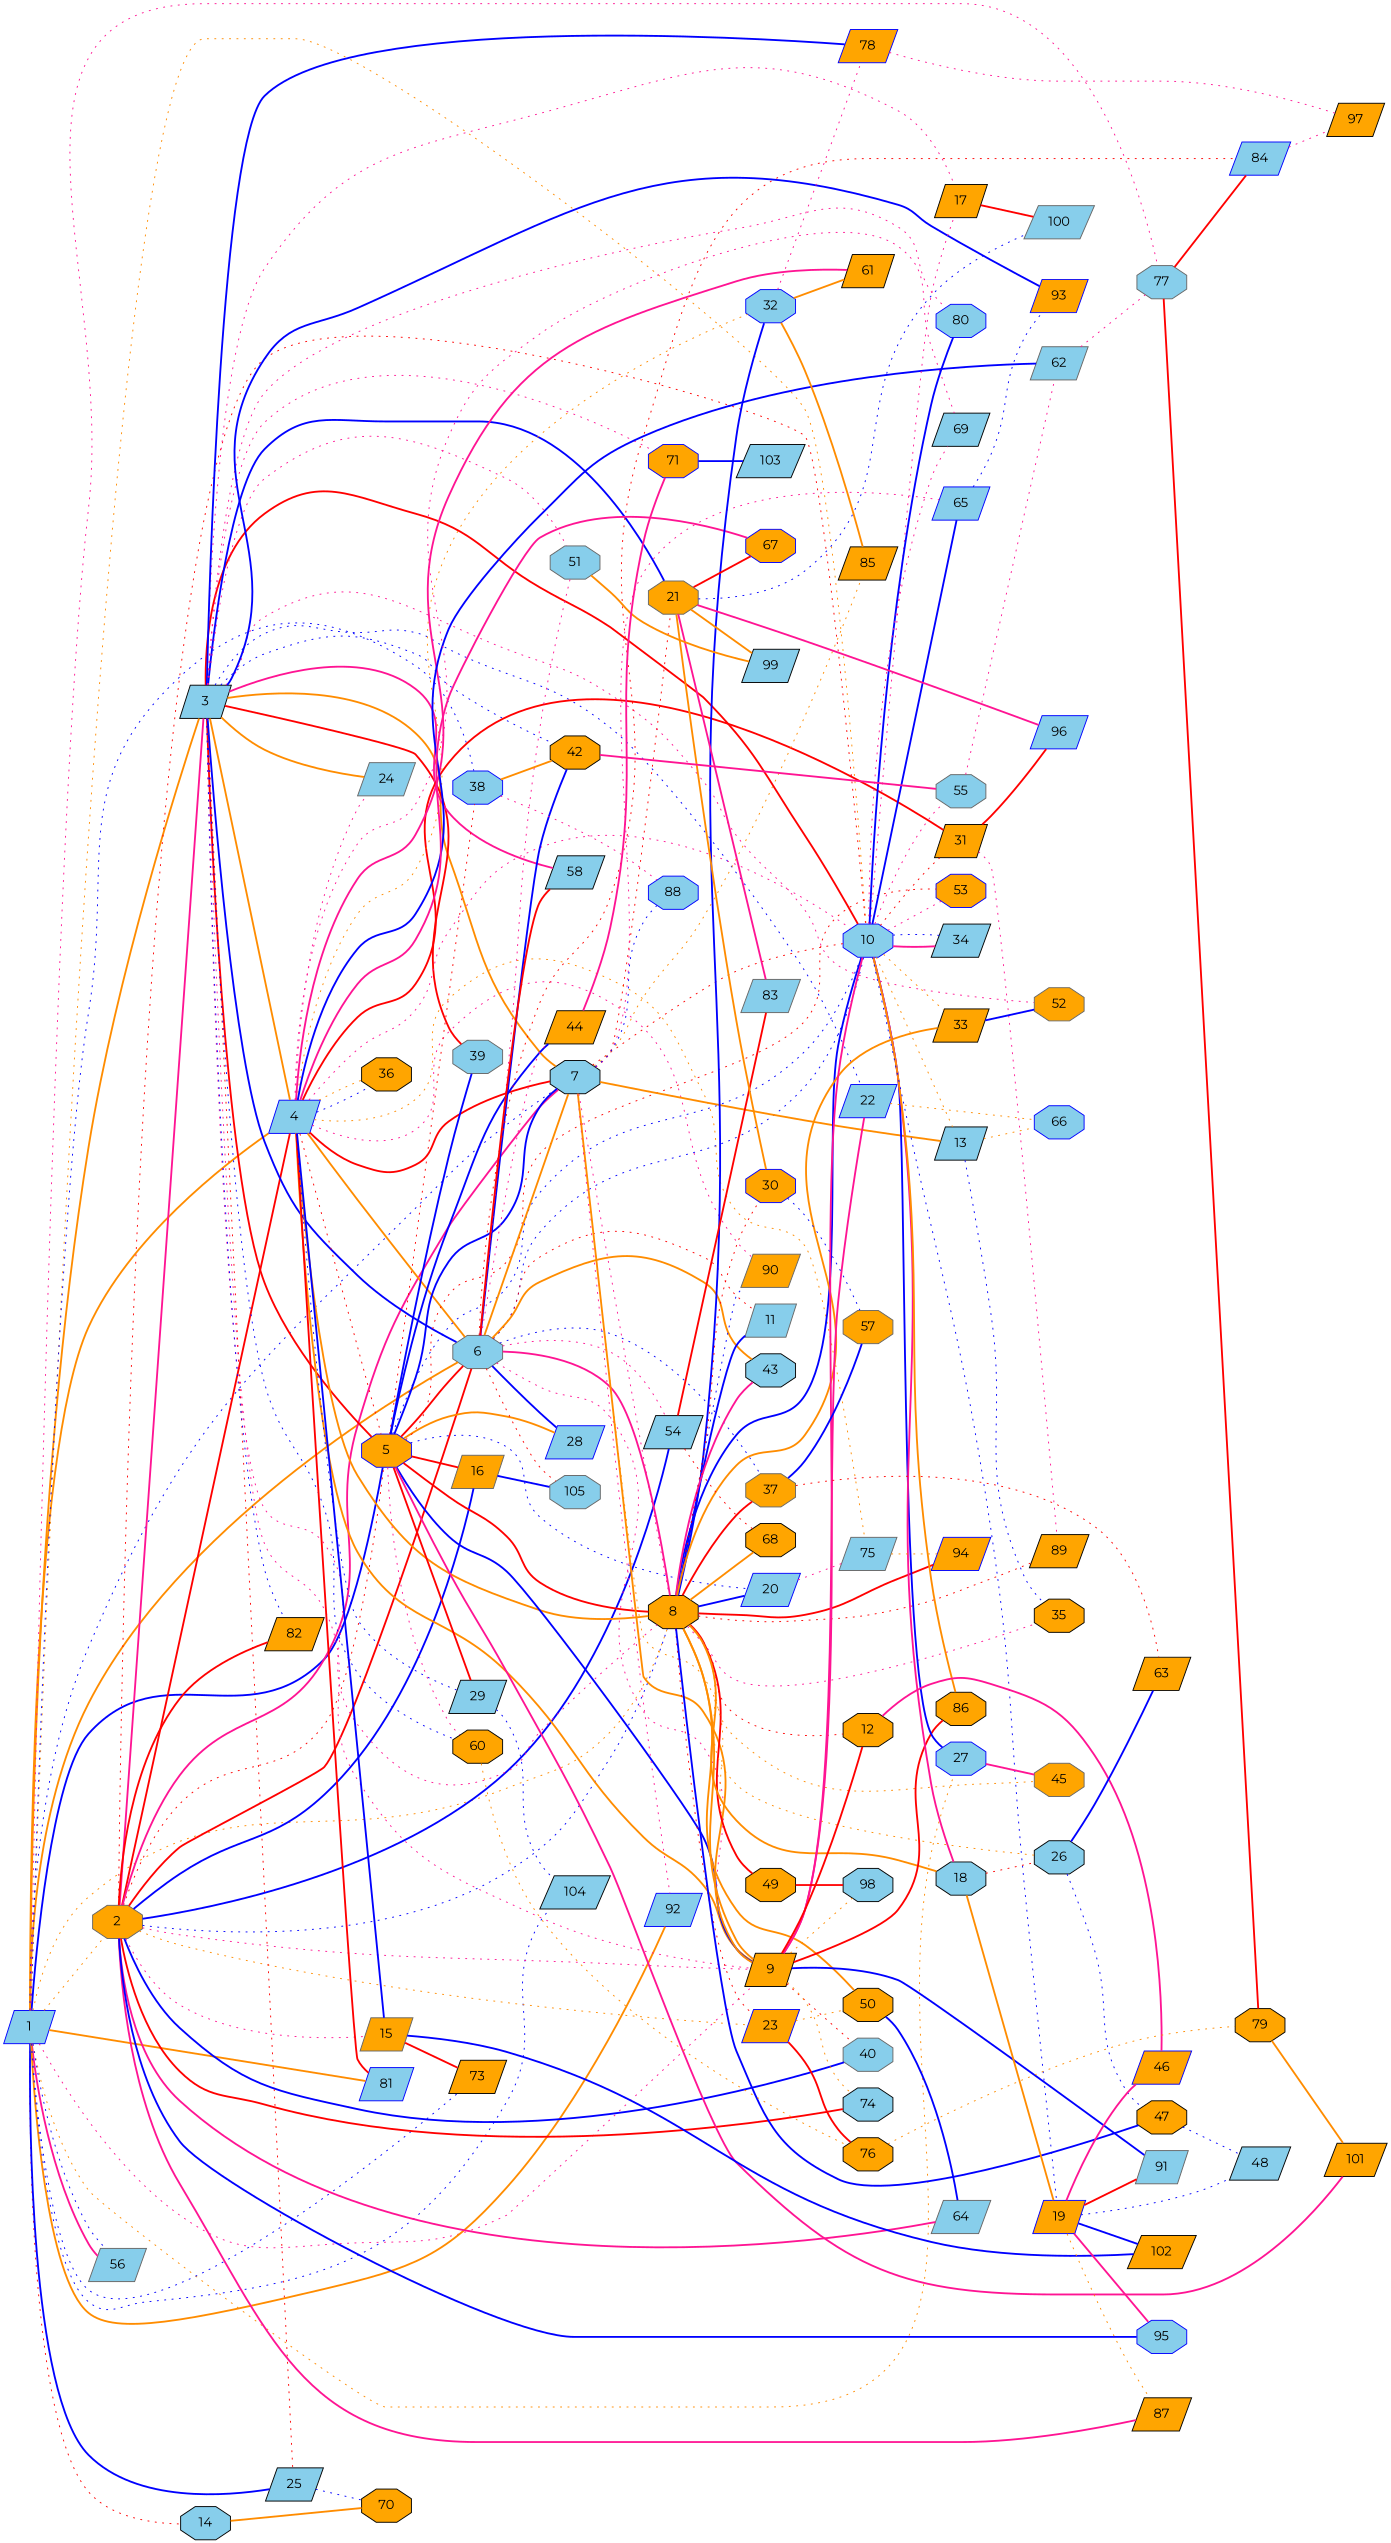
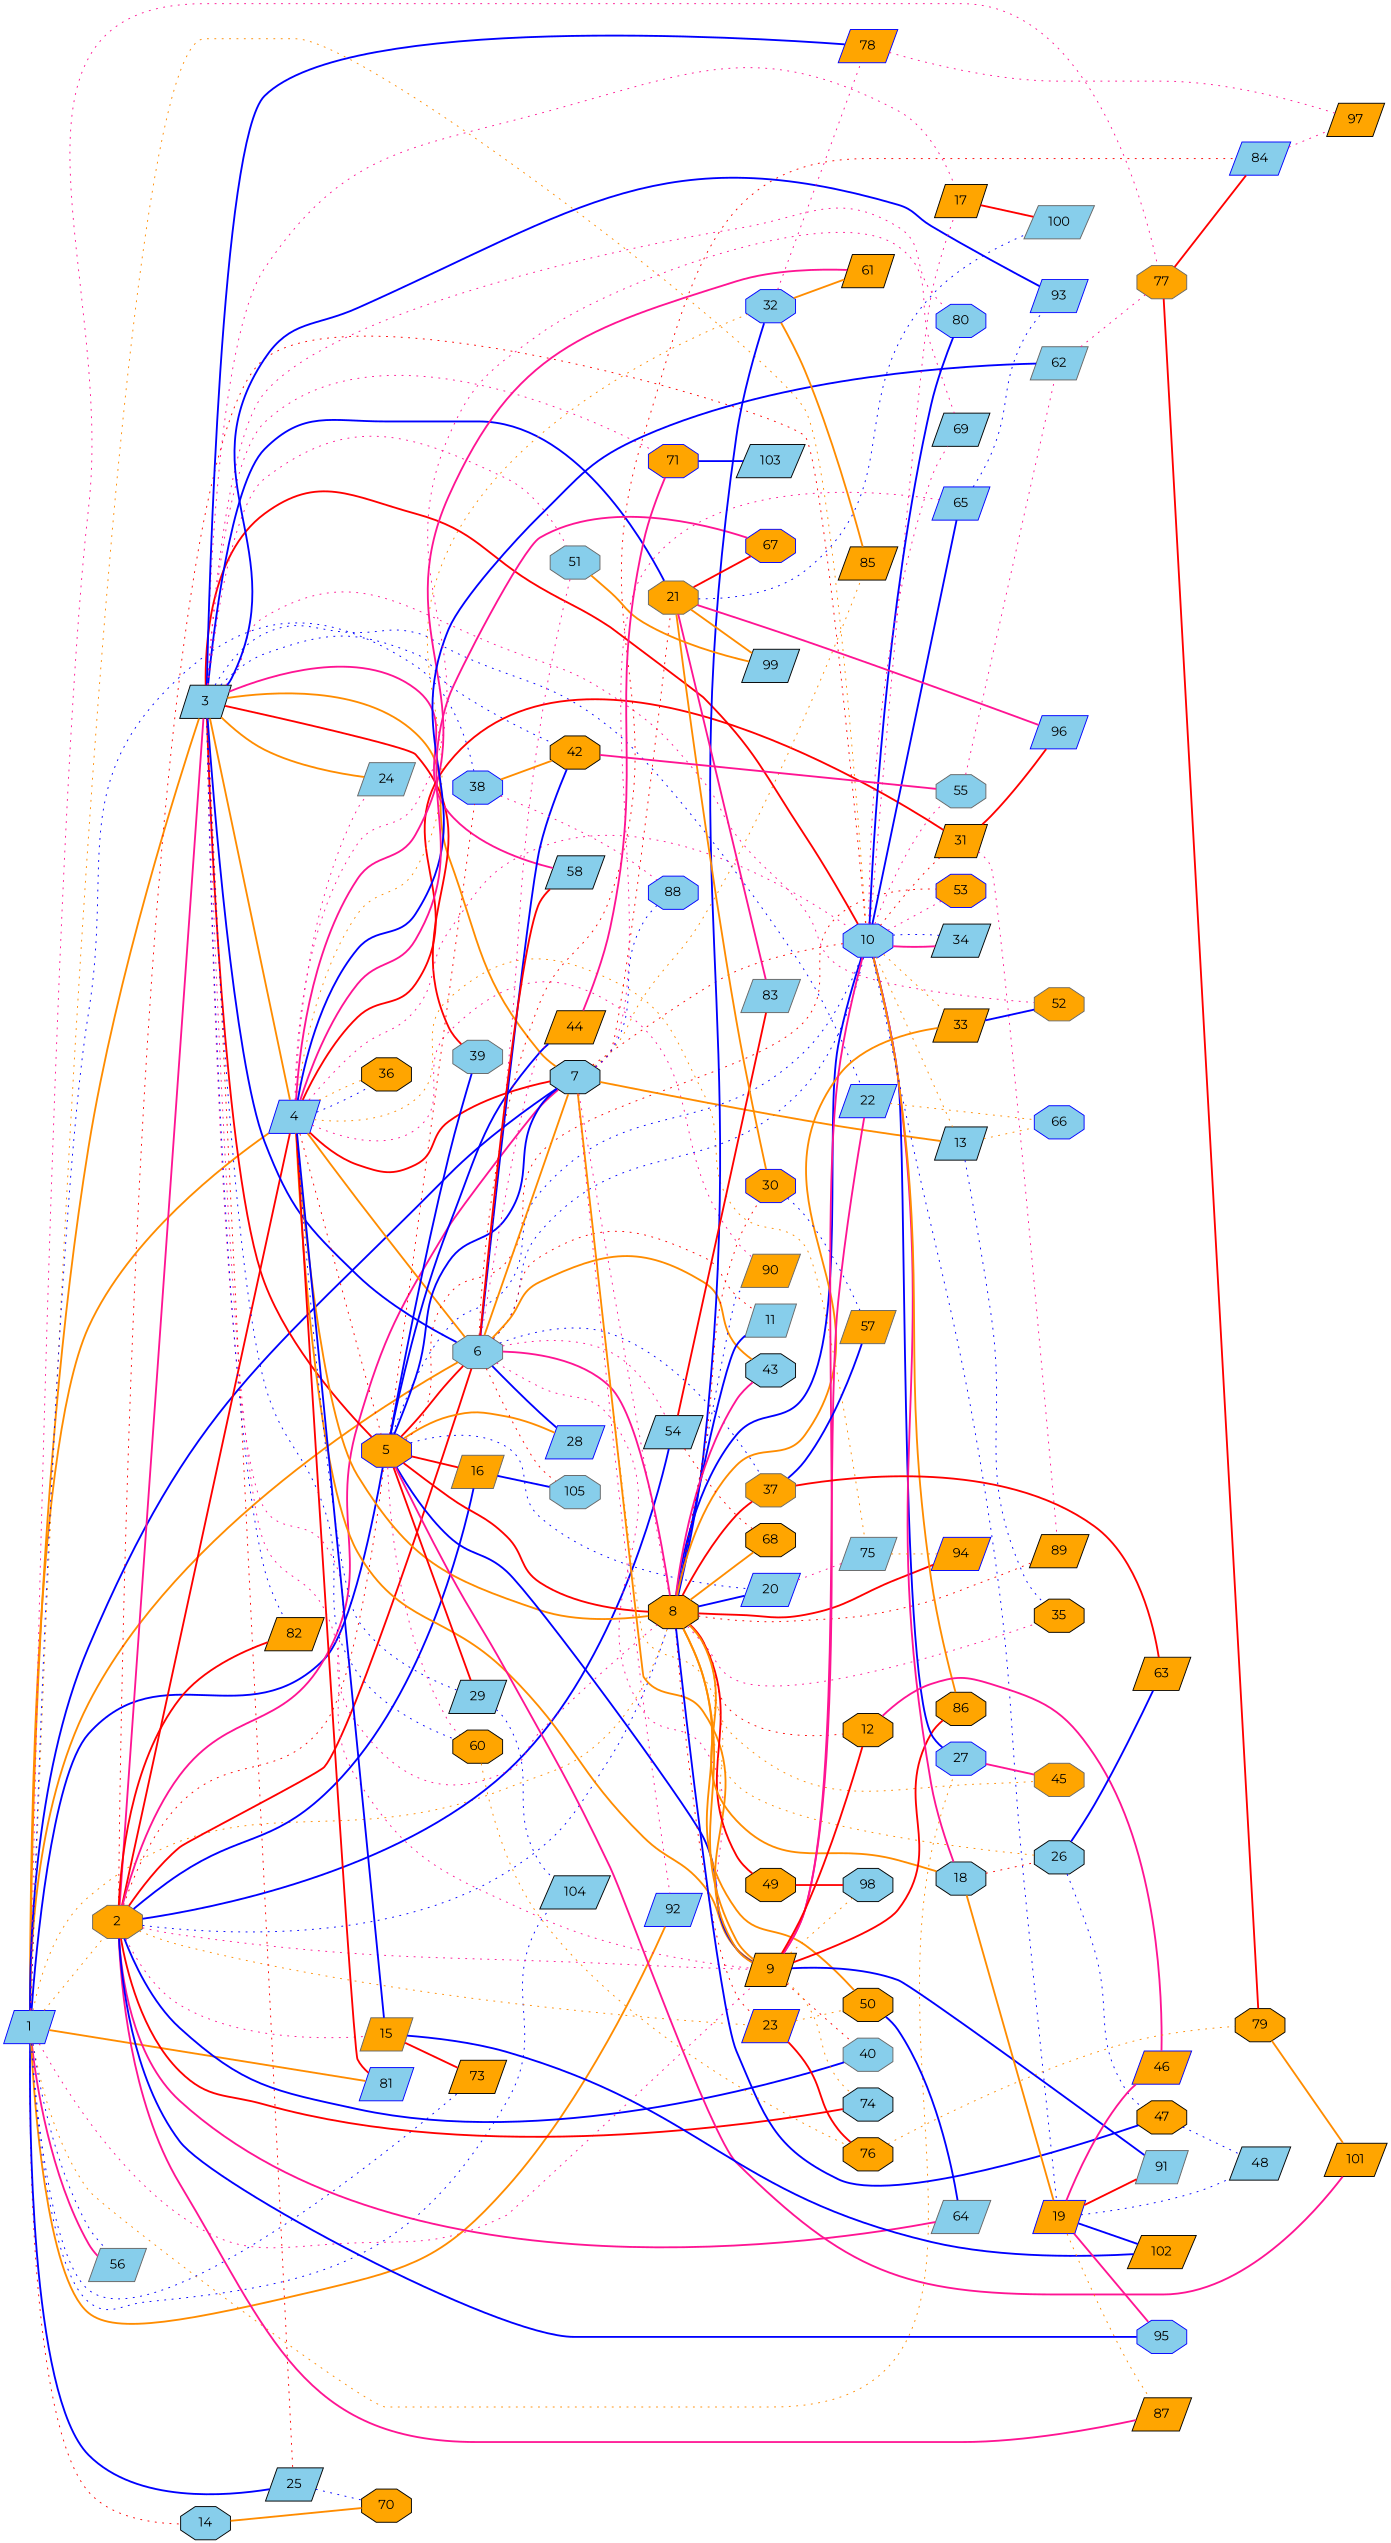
(1162, 282) -> (1162, 282)
(1059, 296) -> (1059, 296)
(868, 1327) -> (868, 1327)
(171, 1483) -> (171, 1483)
(1023, 1492) -> (1023, 1492)
